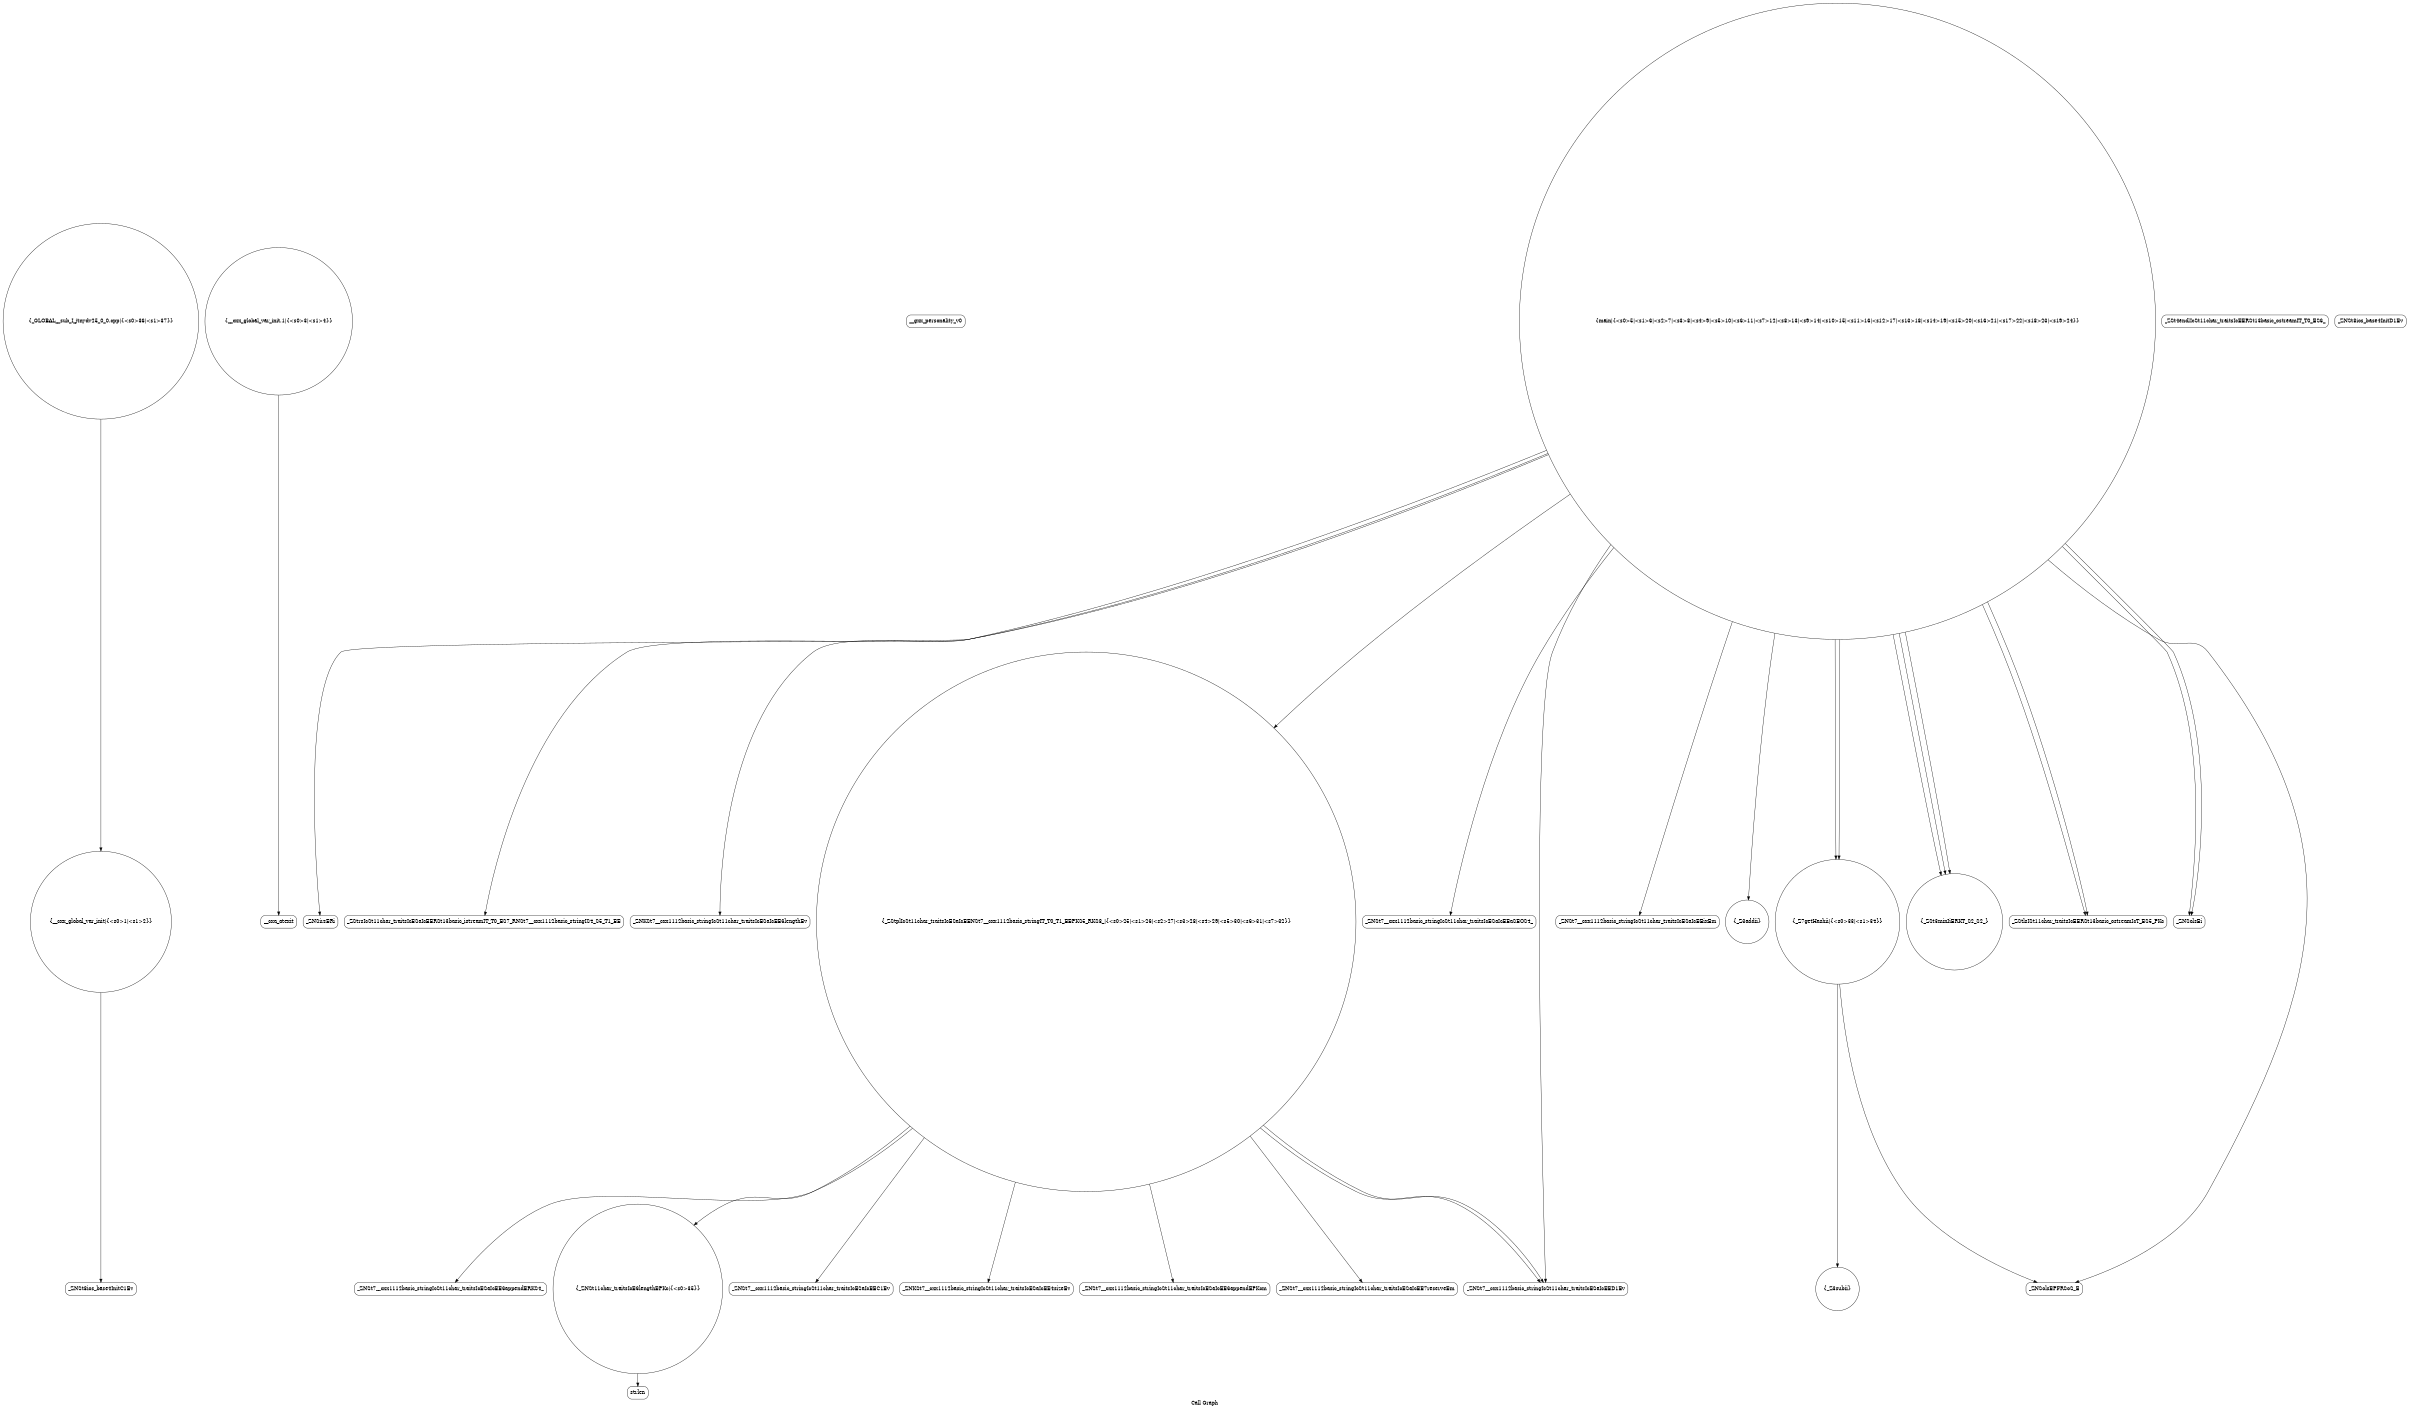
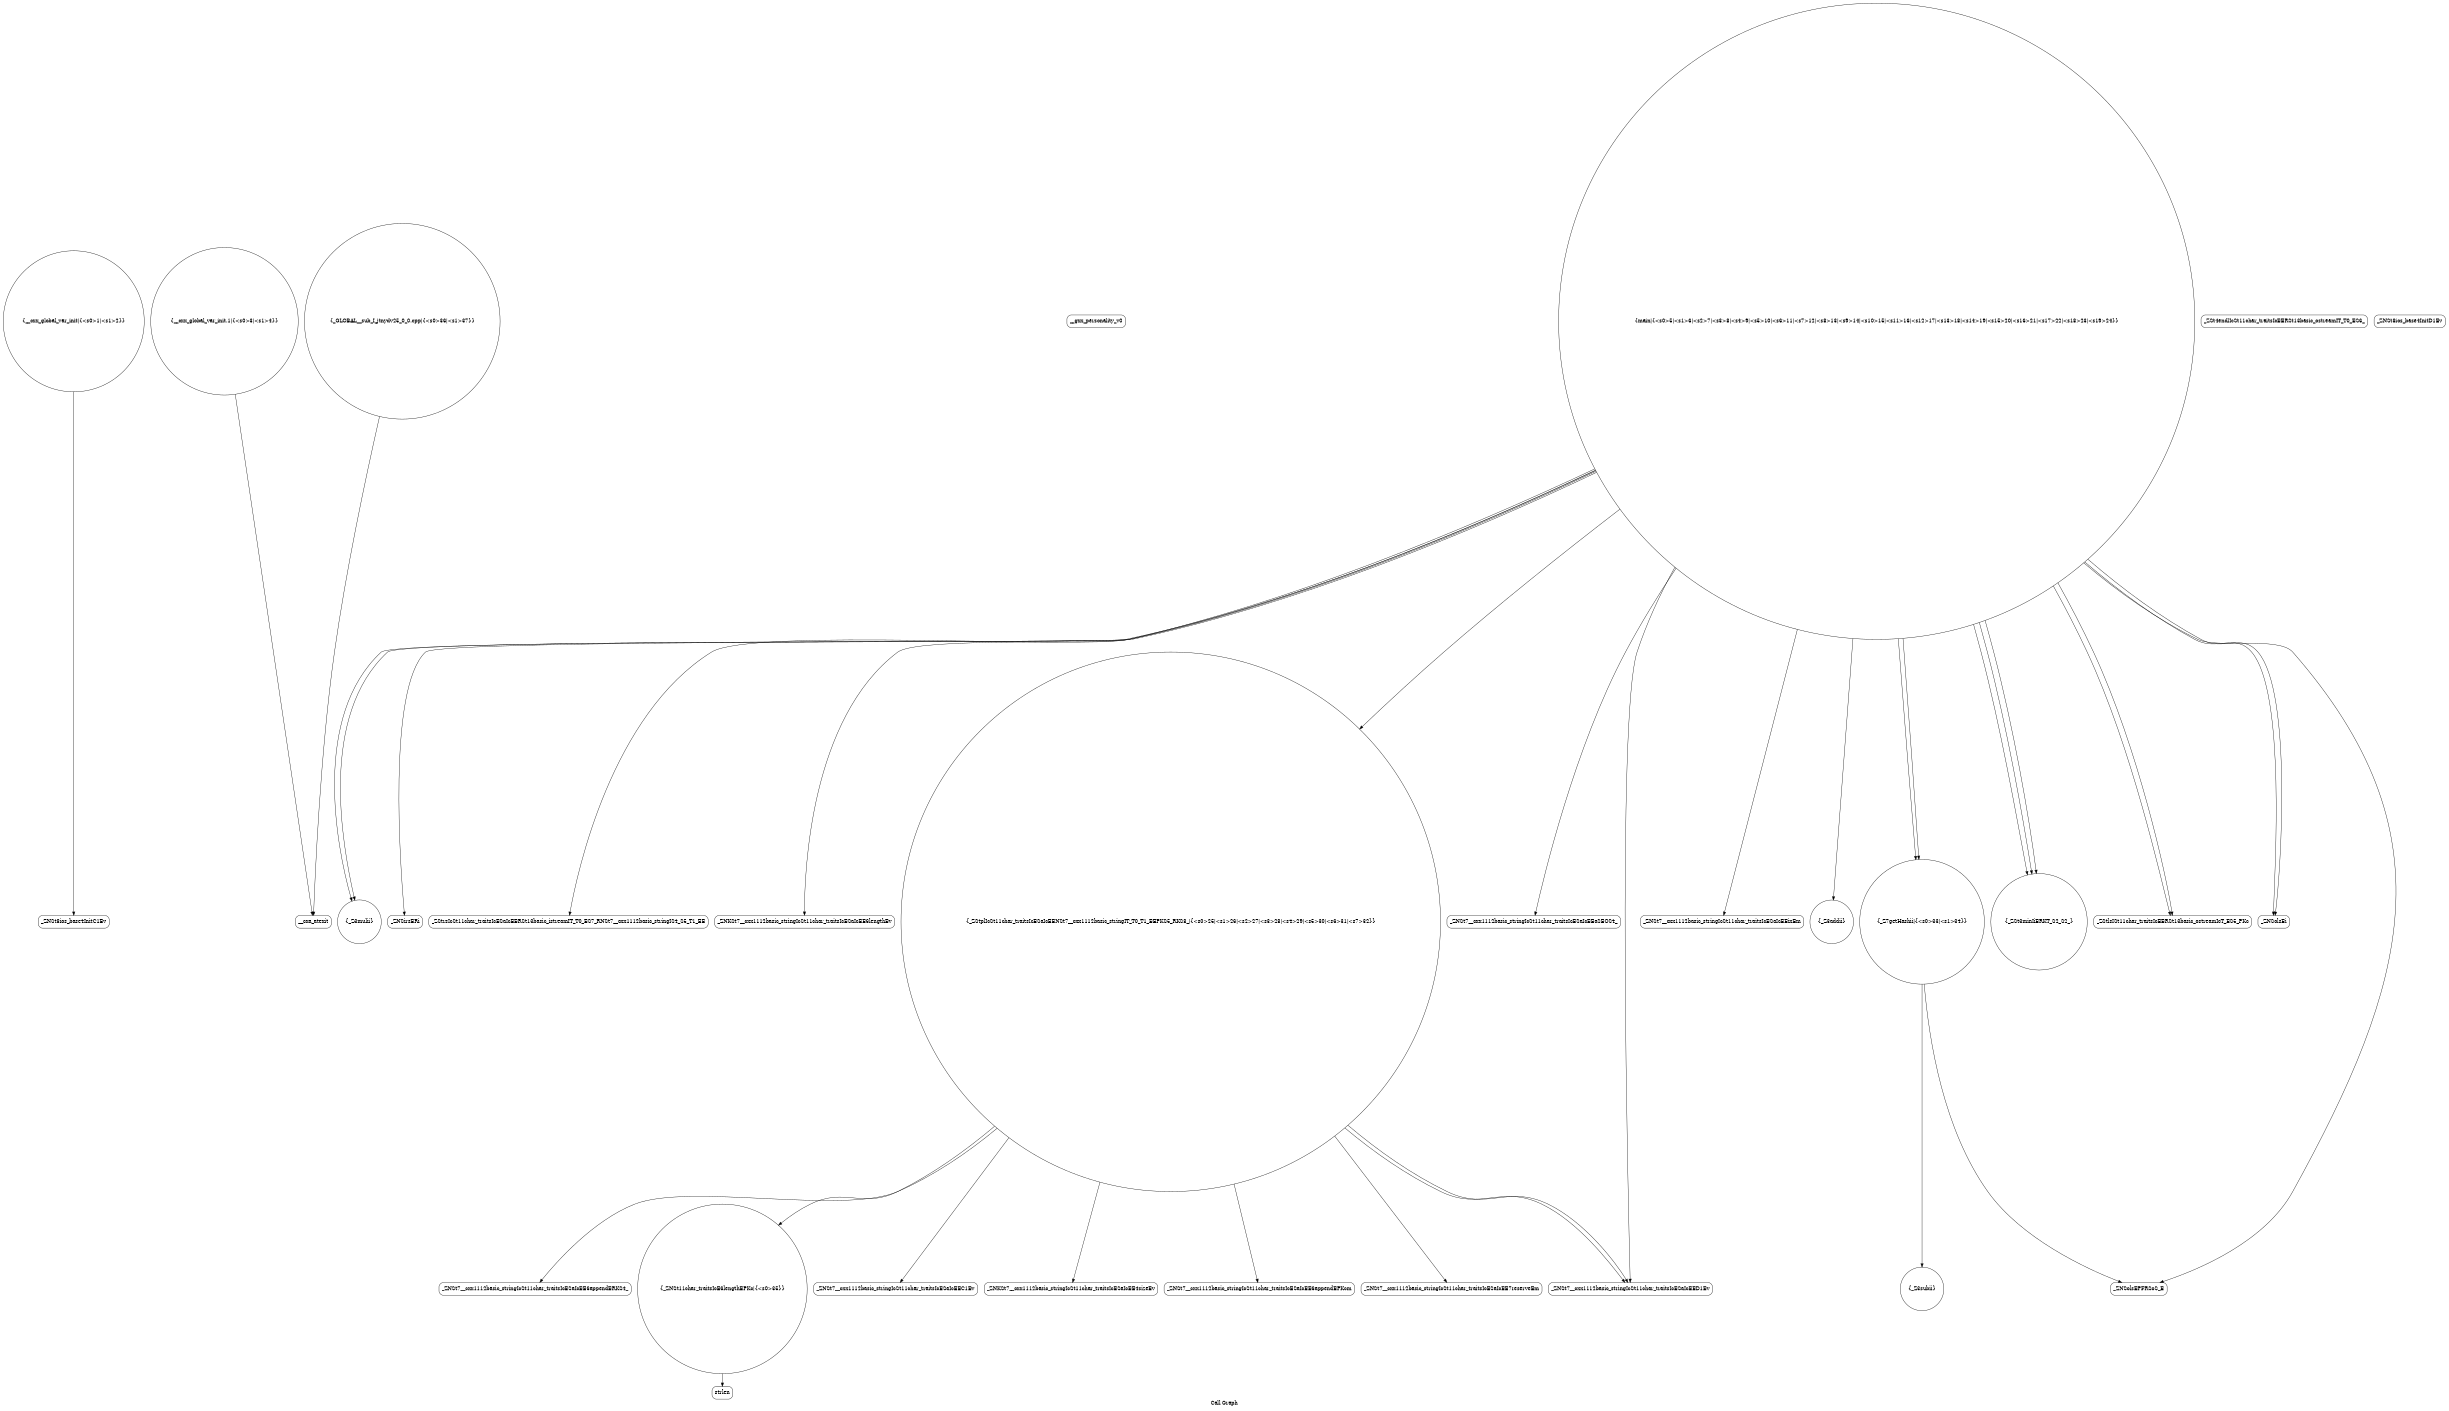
(101, 633) -> (333, 662)
none -> (359, 922)
